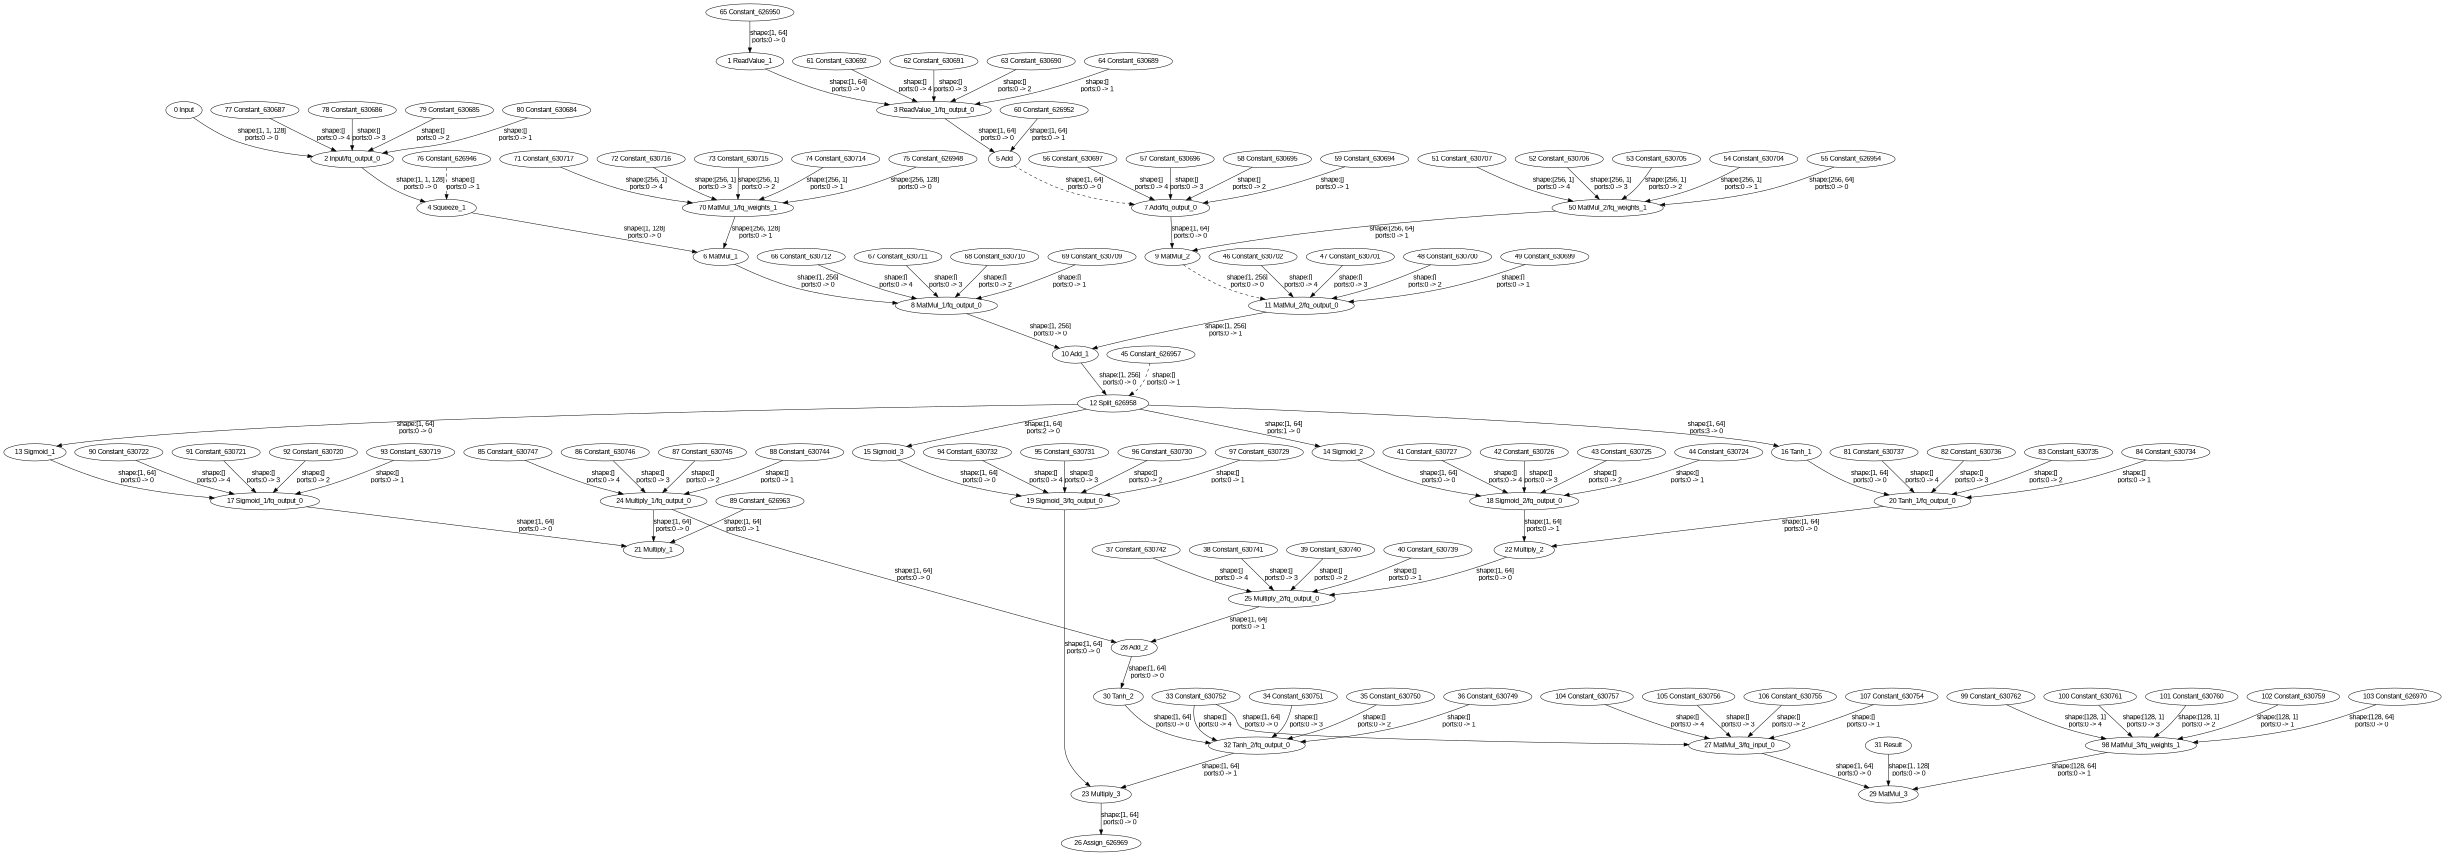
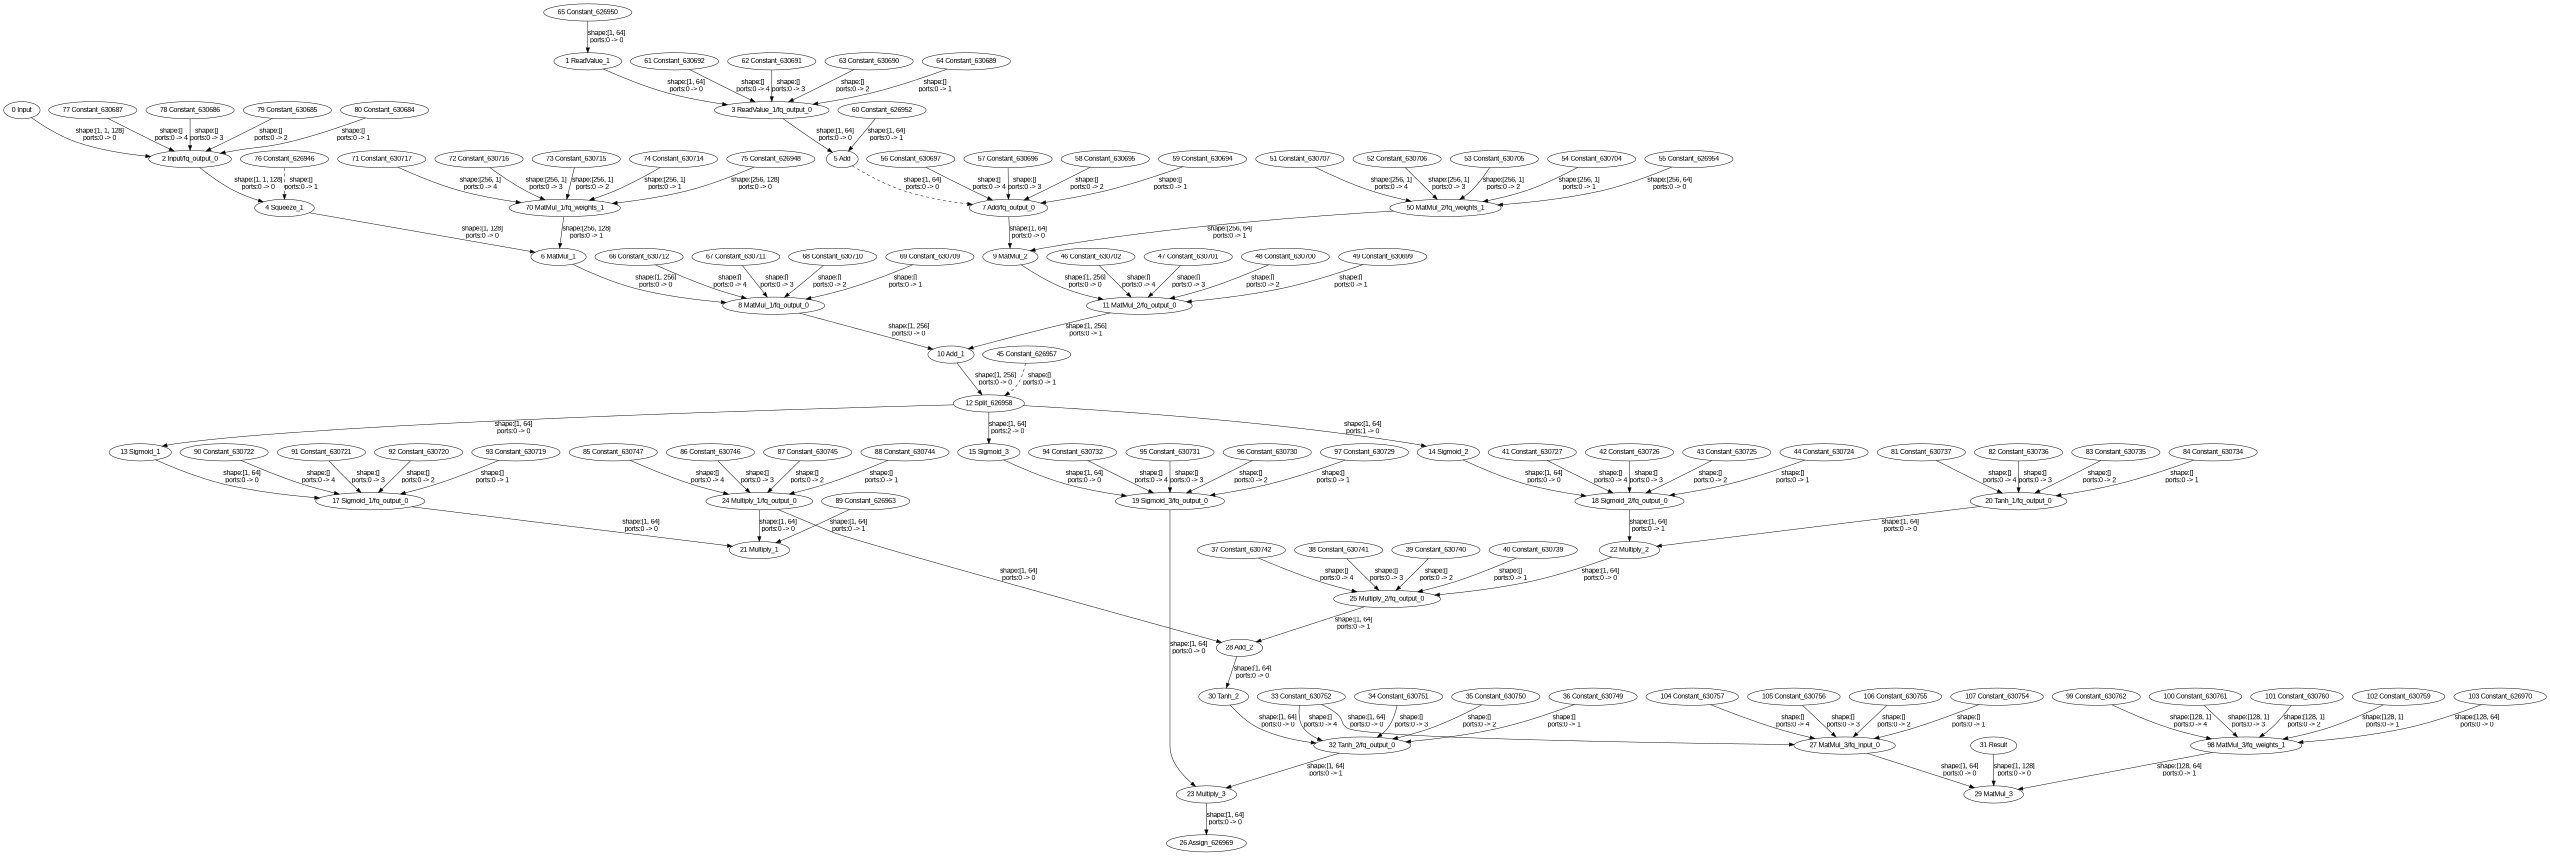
(1220, 286) -> (1058, 286)
(1796, 452) -> none
